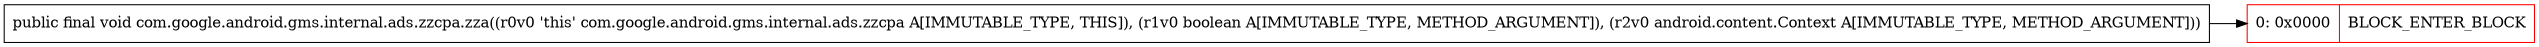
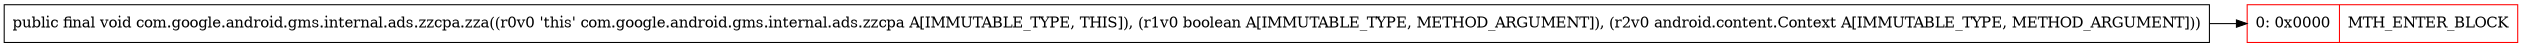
(2437, 23) -> (2429, 23)
